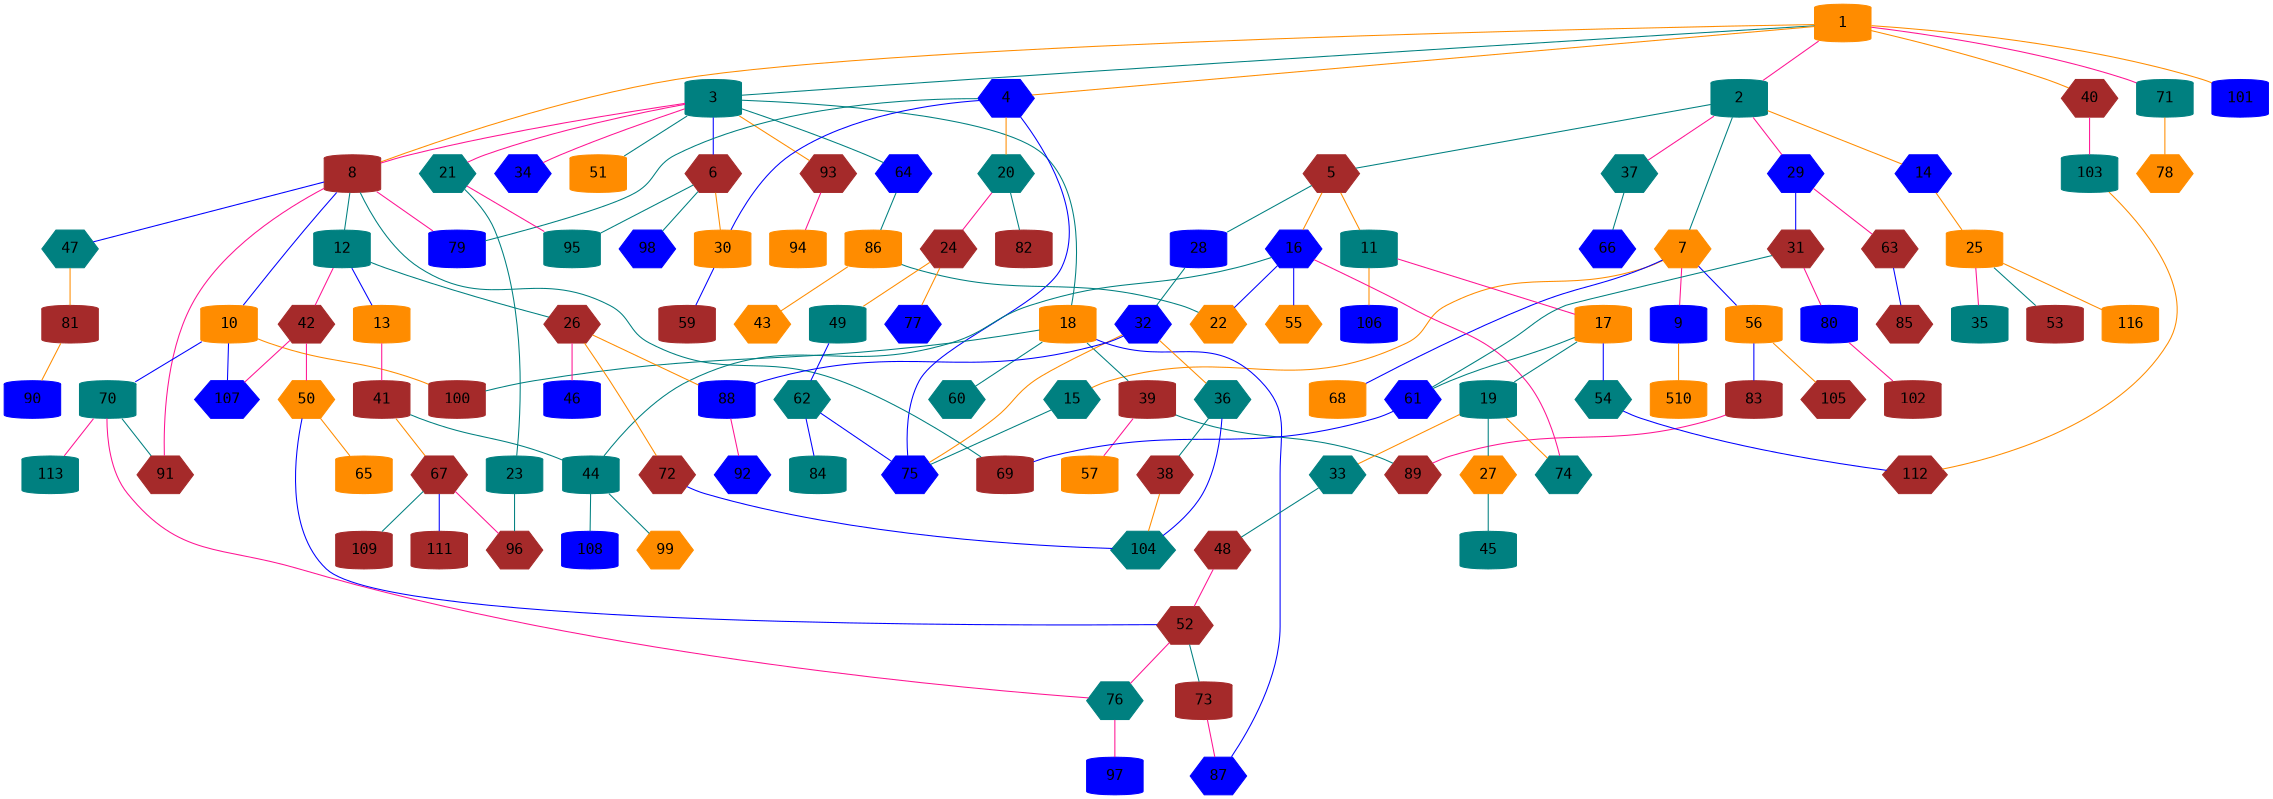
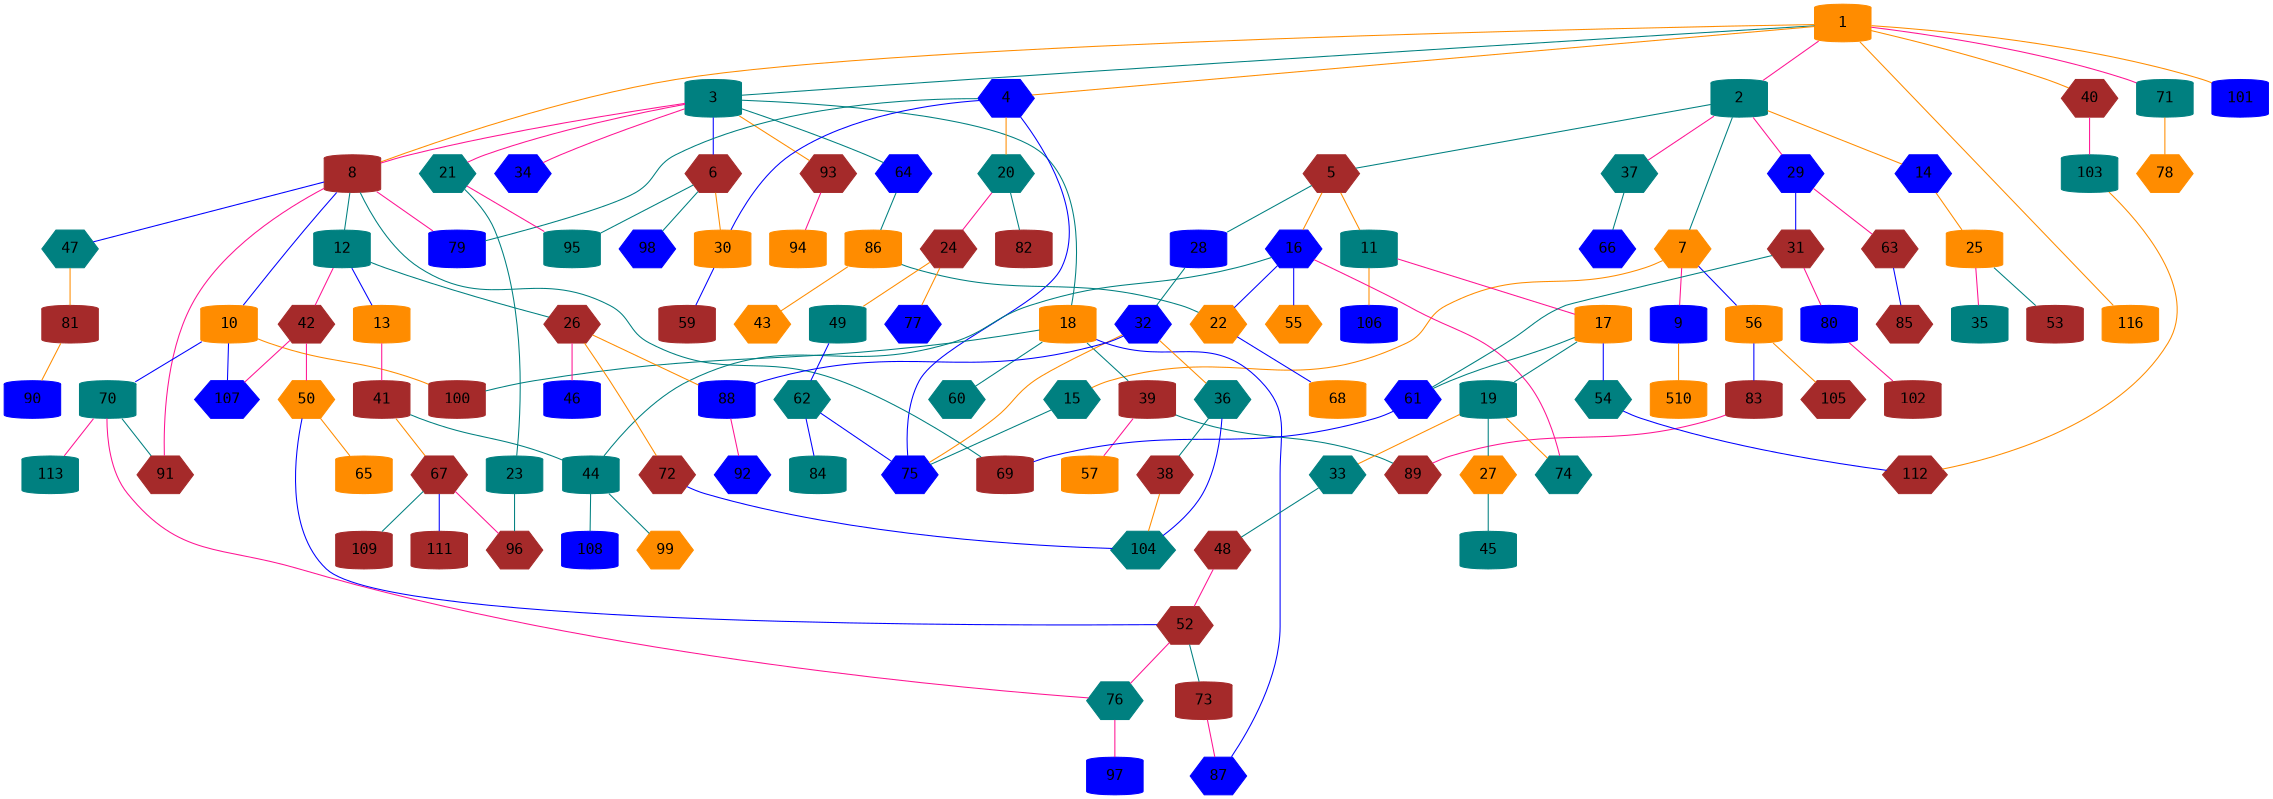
(598, 174) -> none
(2053, 287) -> (1987, 174)
(1511, 314) -> (1274, 359)
